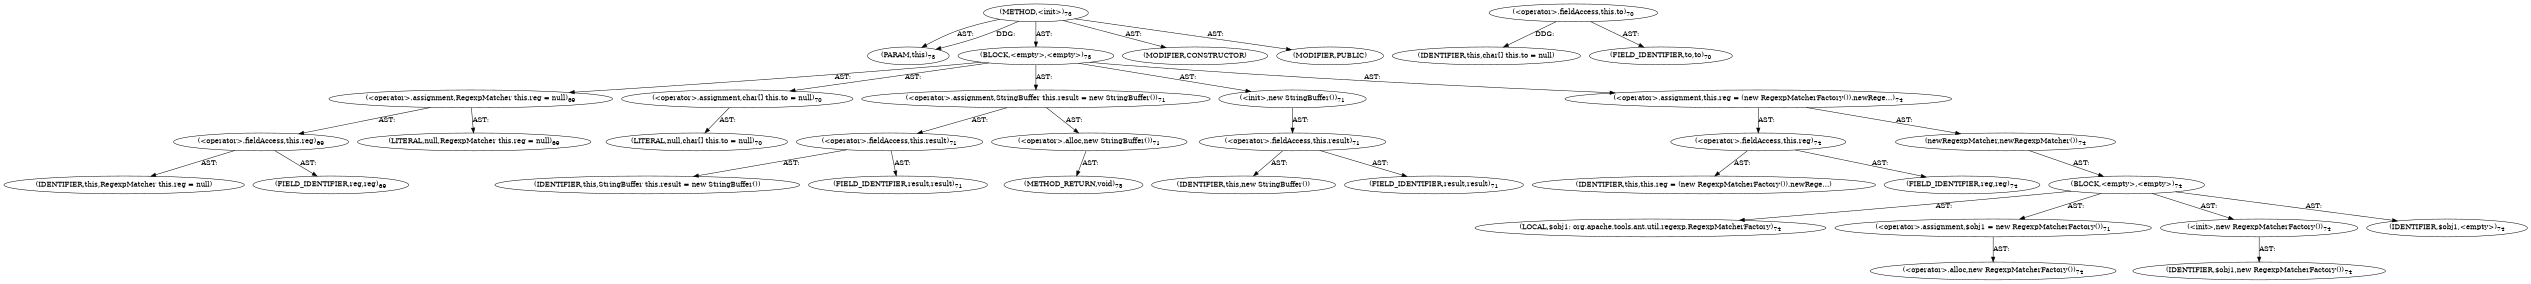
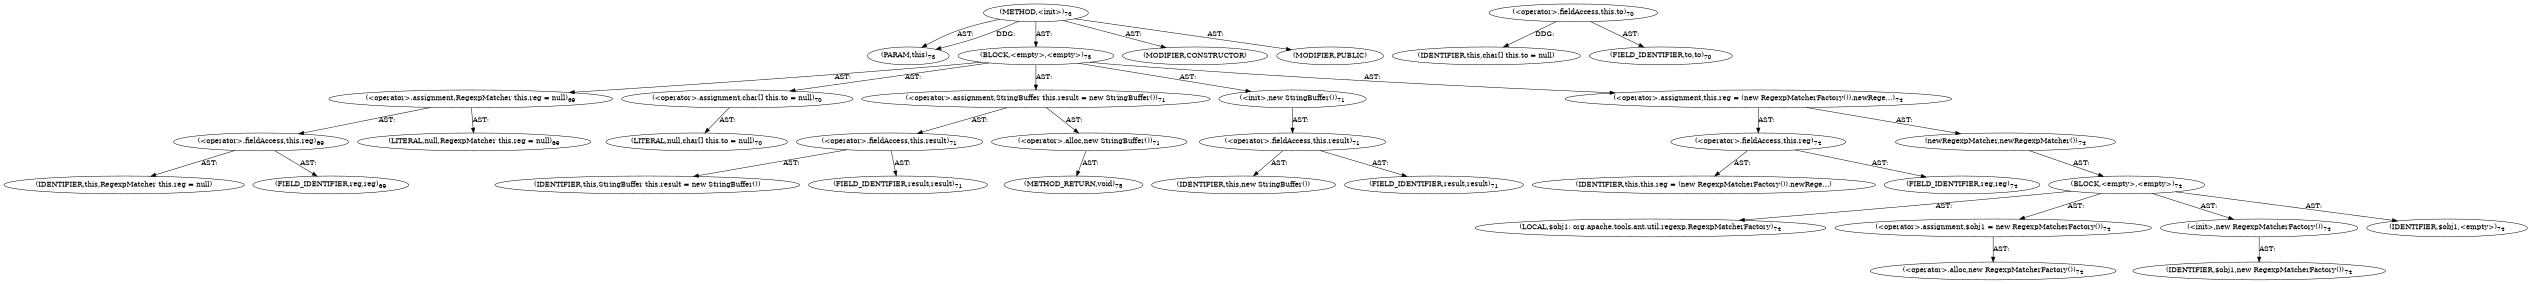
(2107, 227) -> (2107, 227)
